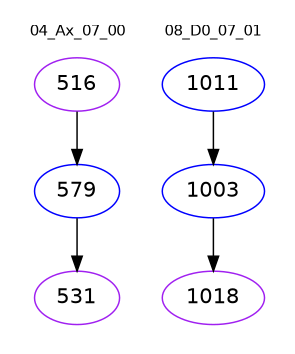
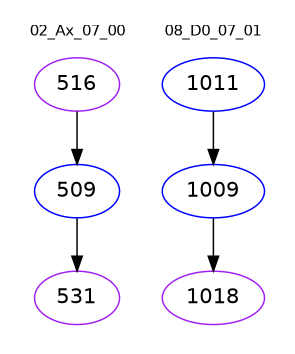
(78, 32) -> (78, 32)
(77, 191) -> (77, 191)
(213, 191) -> (213, 191)
